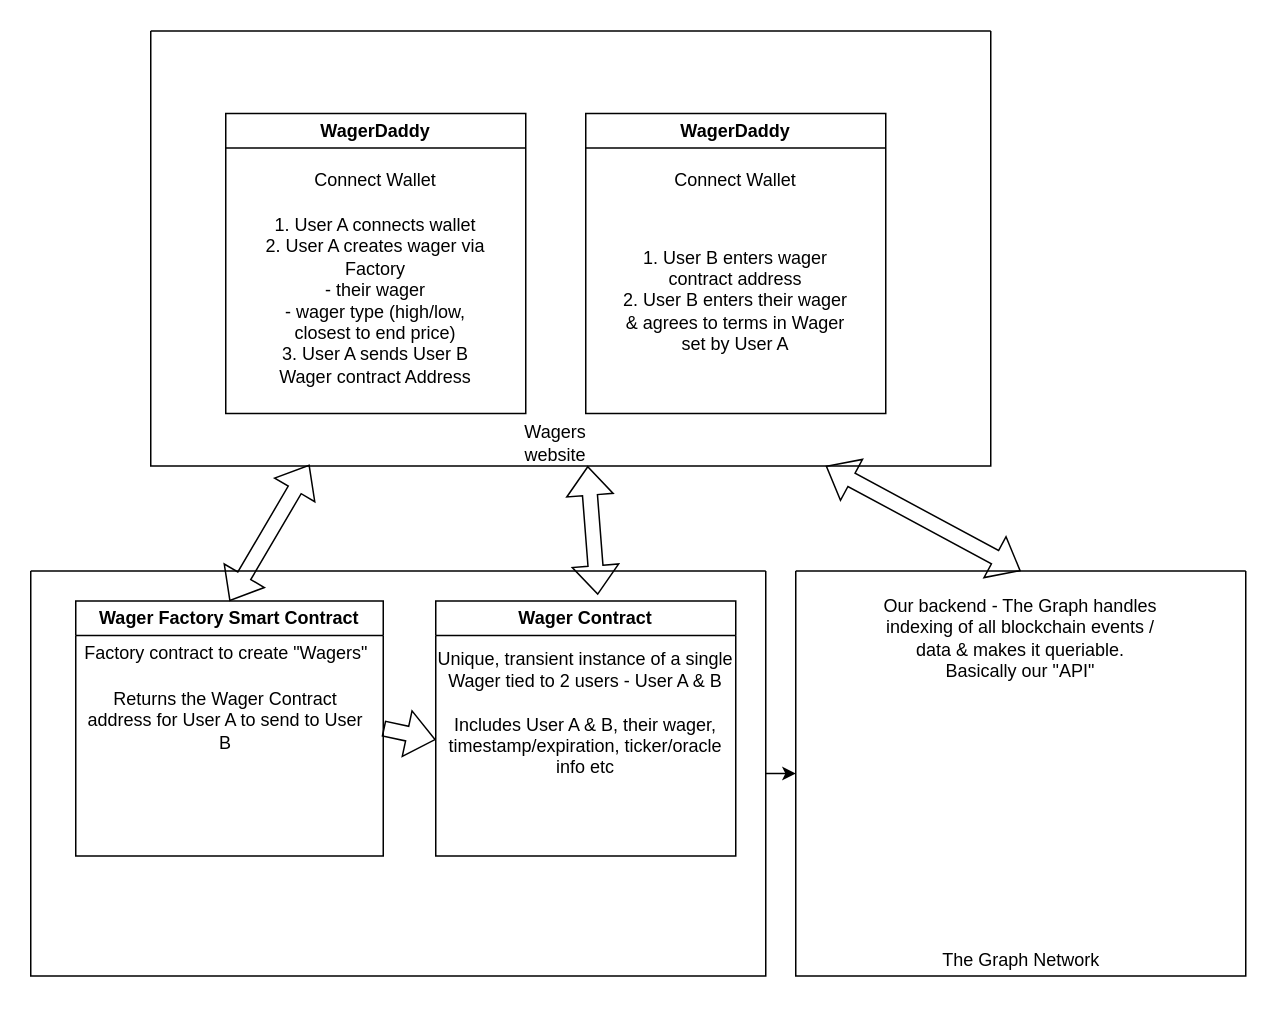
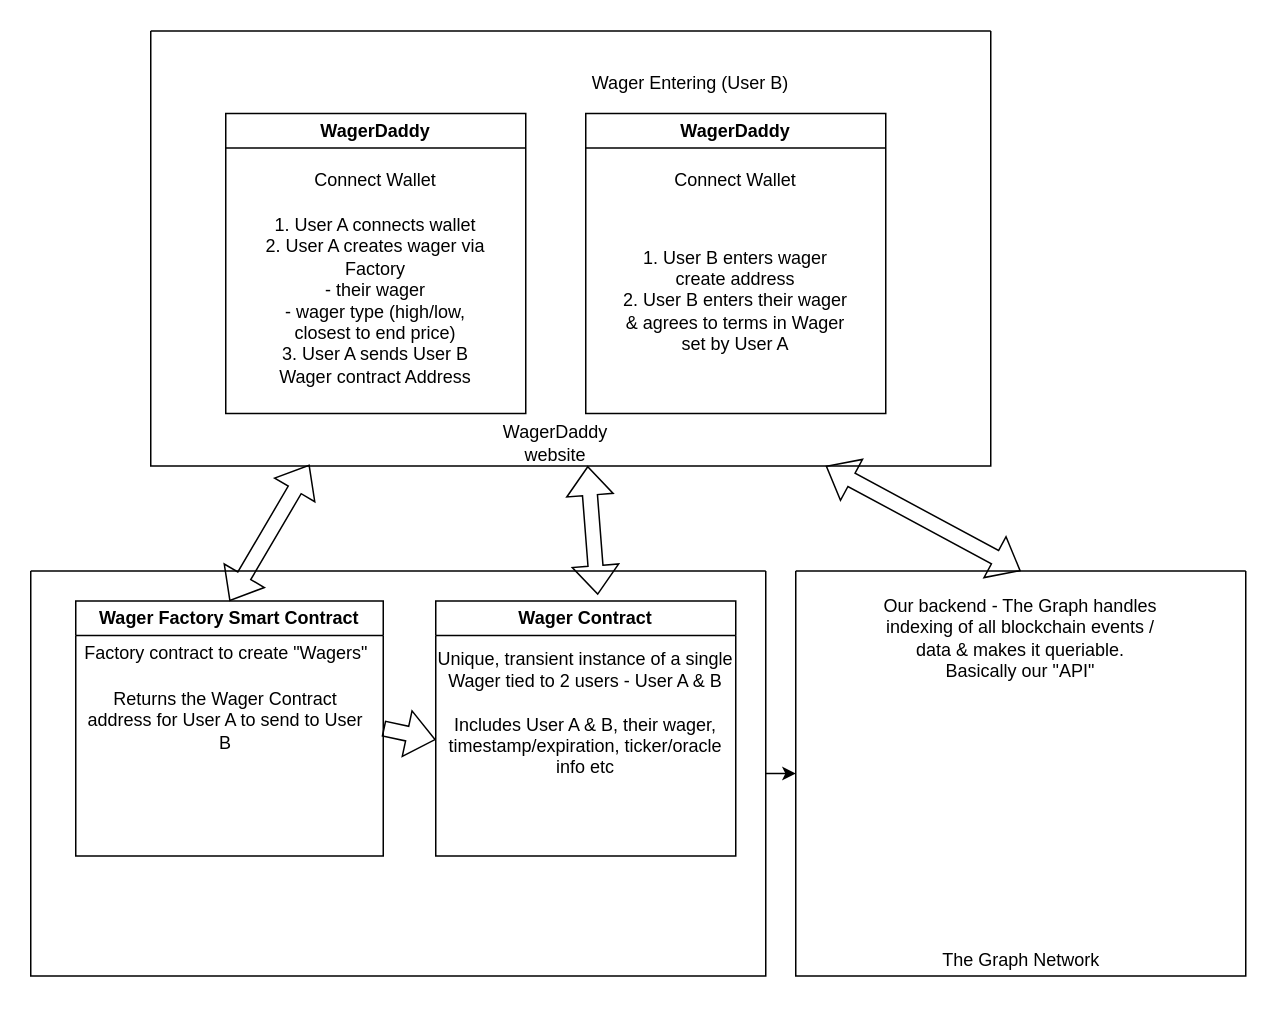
none -> (691, 83)
(736, 301) -> (736, 301)
(556, 443) -> (556, 443)
